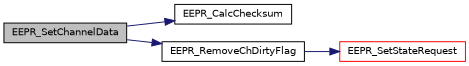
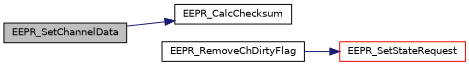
(140, 41) -> none
